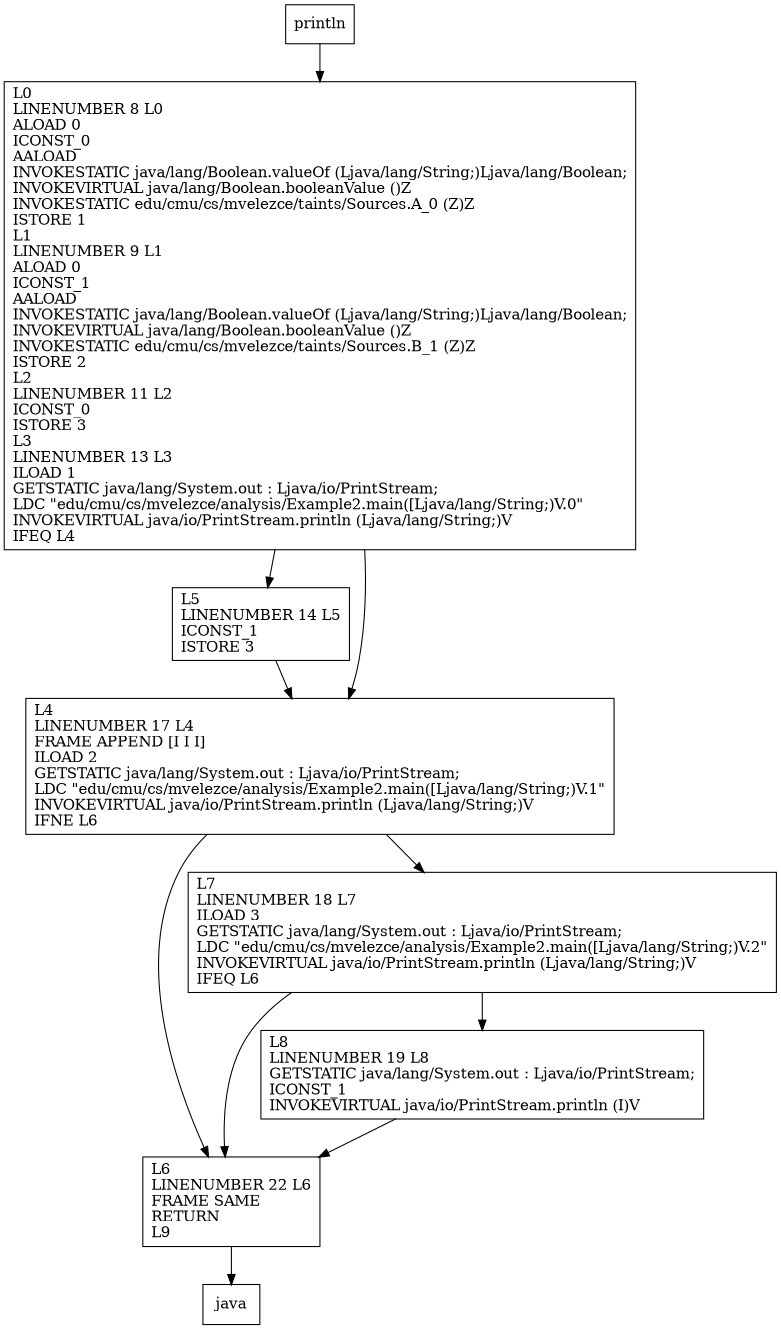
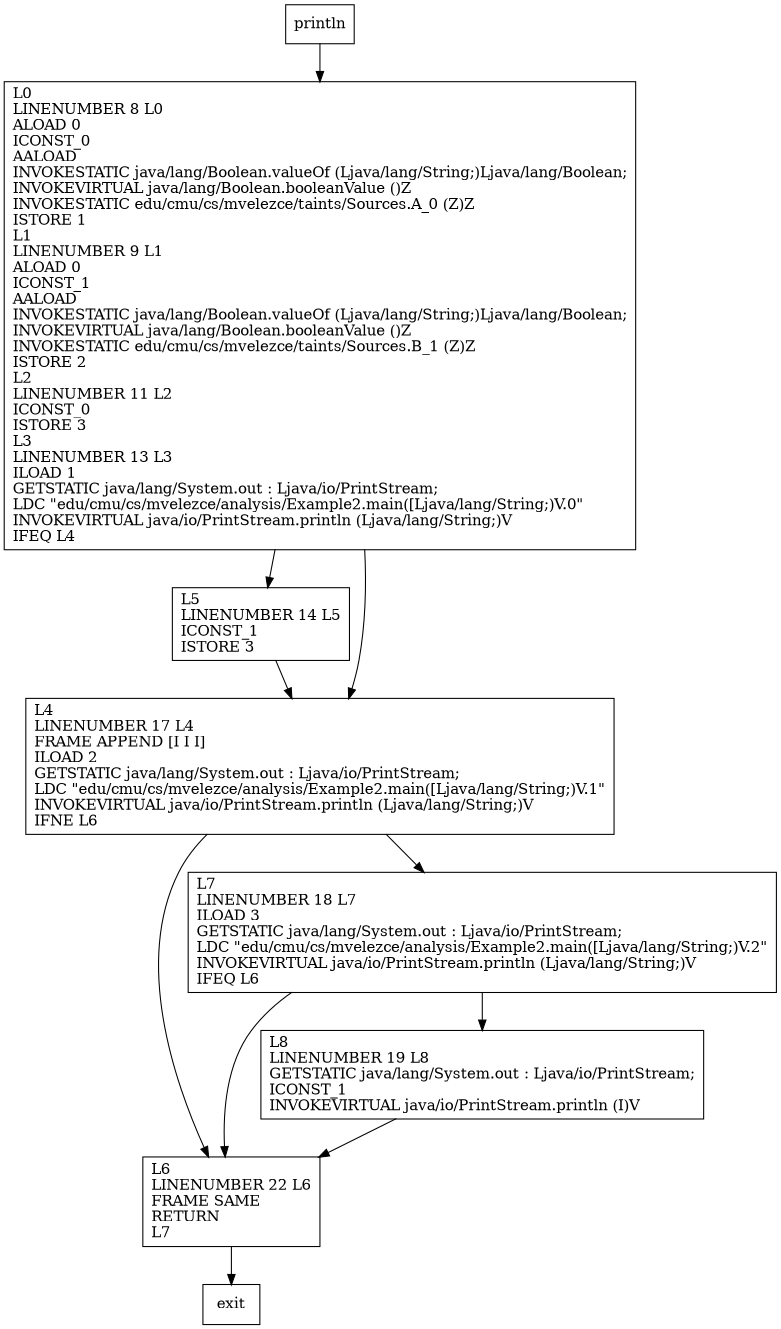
(231, 1202) -> (231, 1202)
(231, 1305) -> (231, 1305)
